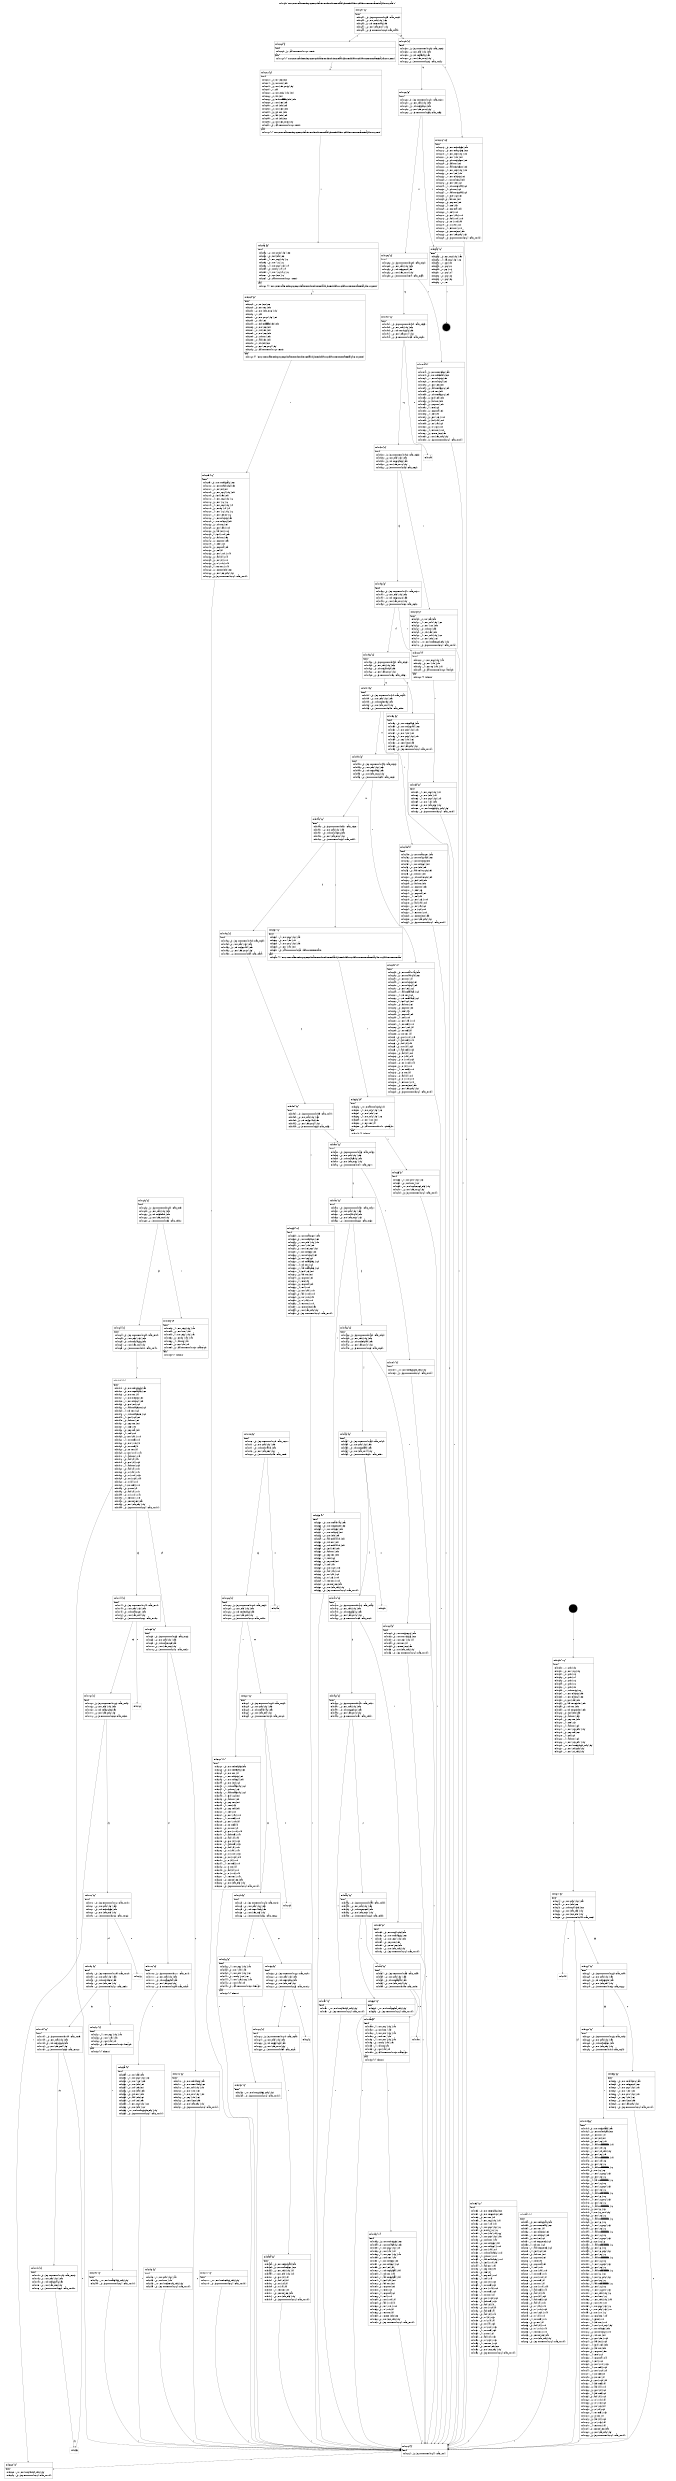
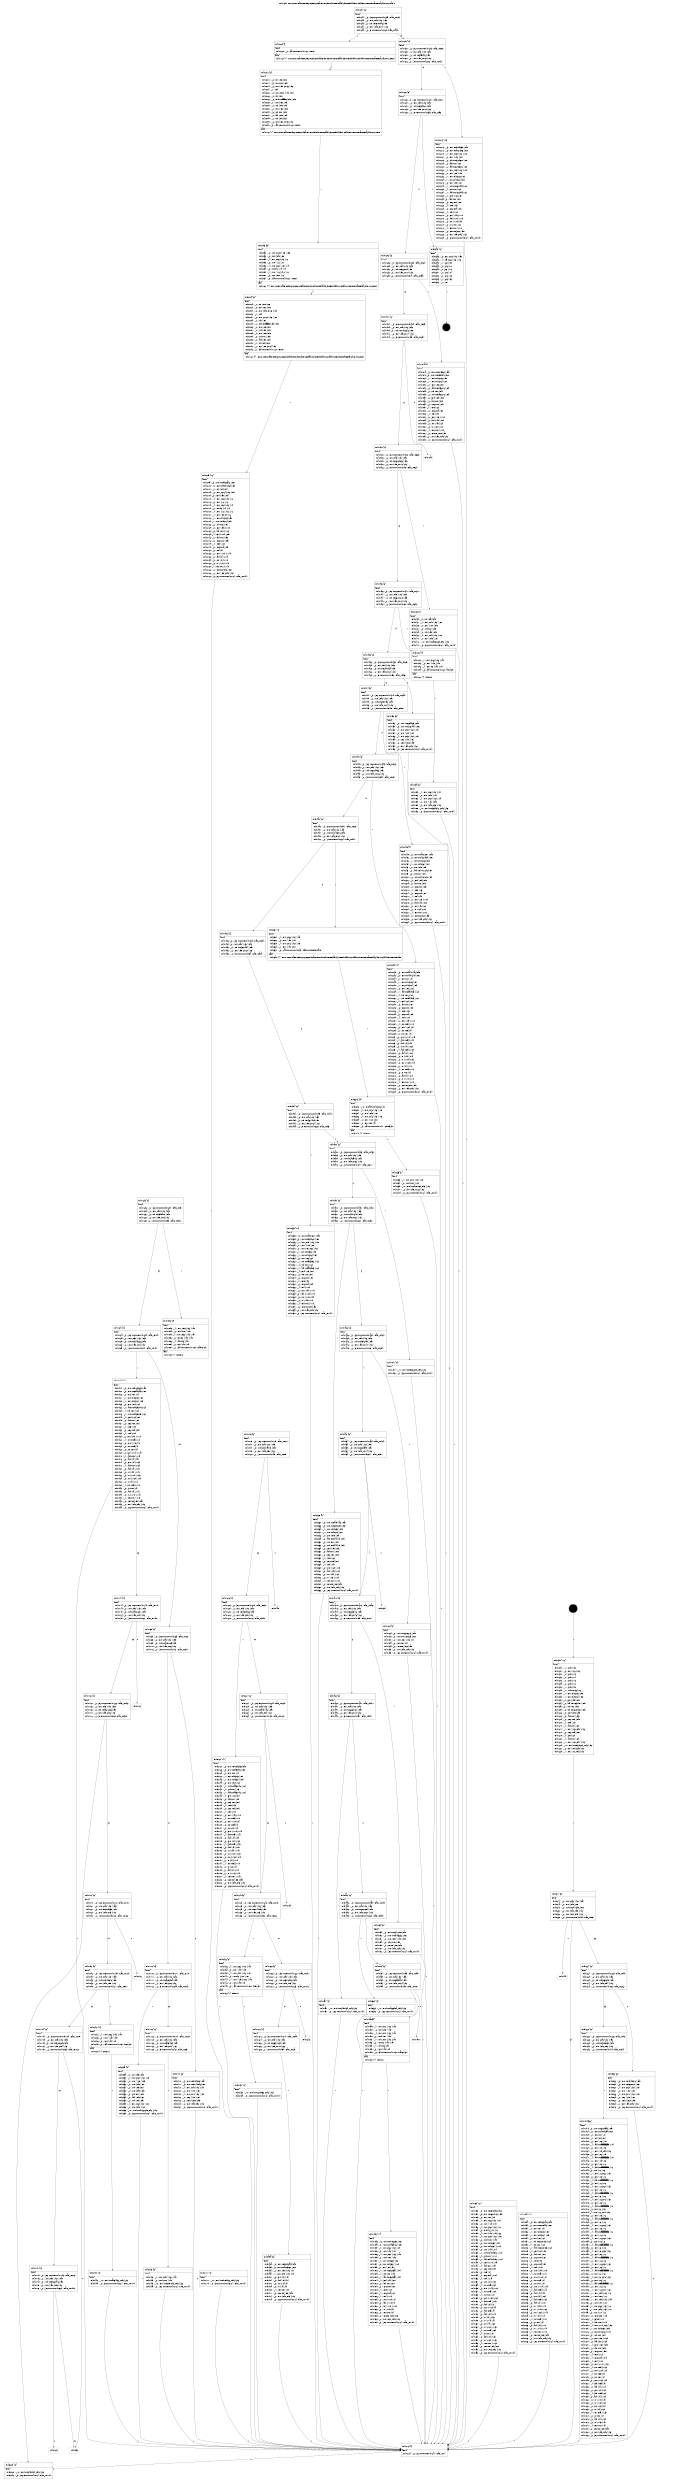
(157, 1568) -> (178, 1486)
none -> (168, 2040)
(576, 2244) -> (570, 2240)
none -> (54, 2450)
